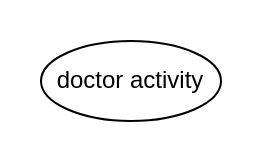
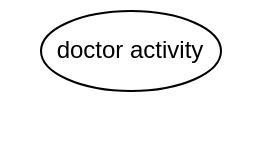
(131, 81) -> (131, 51)
